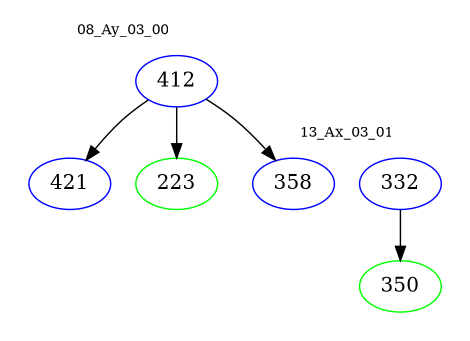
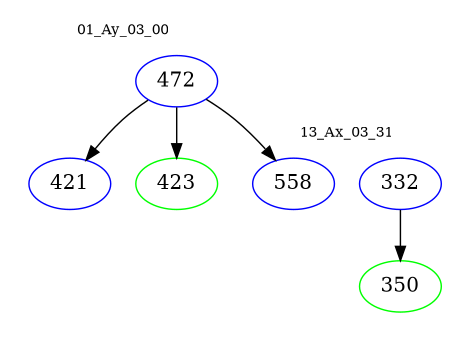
(123, 31) -> (123, 31)
(177, 81) -> (177, 81)
(347, 133) -> (347, 133)
(177, 184) -> (177, 184)
(294, 184) -> (294, 184)
